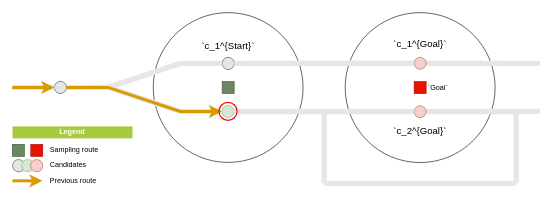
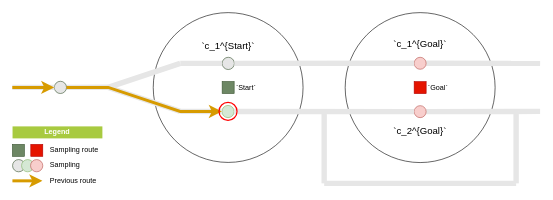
none -> (246, 87)
(73, 132) -> (57, 132)
(69, 165) -> (64, 165)
